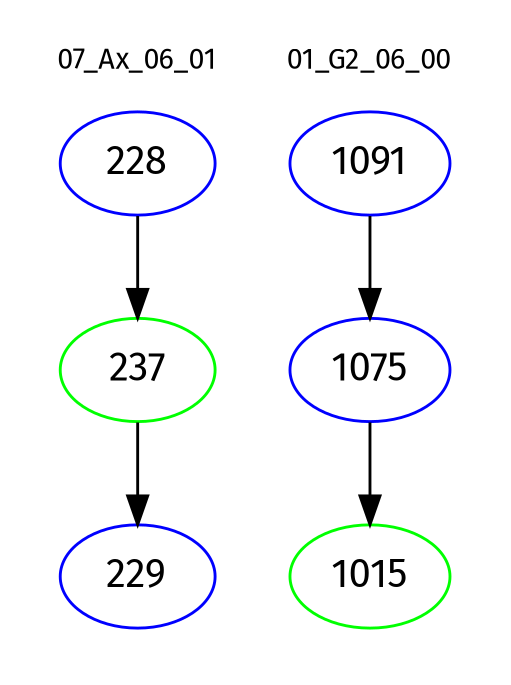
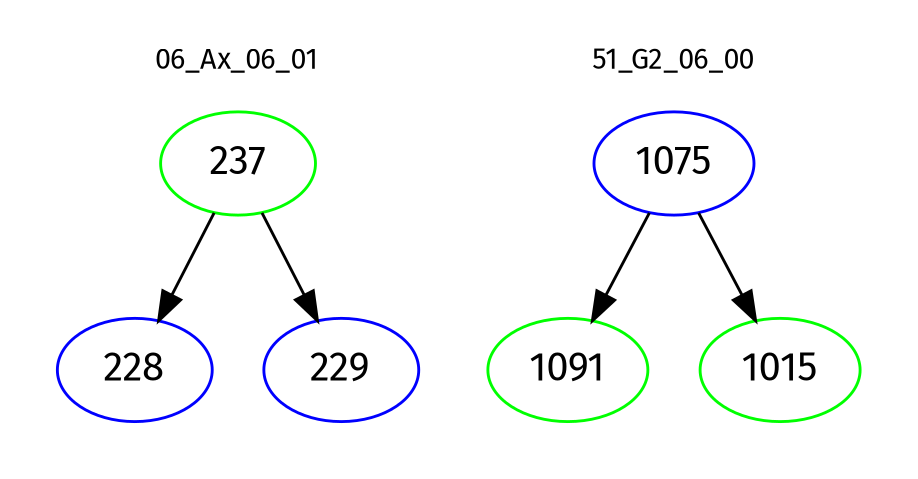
(138, 62) -> (238, 62)
(370, 62) -> (674, 62)
(370, 163) -> (568, 370)
(138, 253) -> (193, 254)
(370, 253) -> (628, 254)
